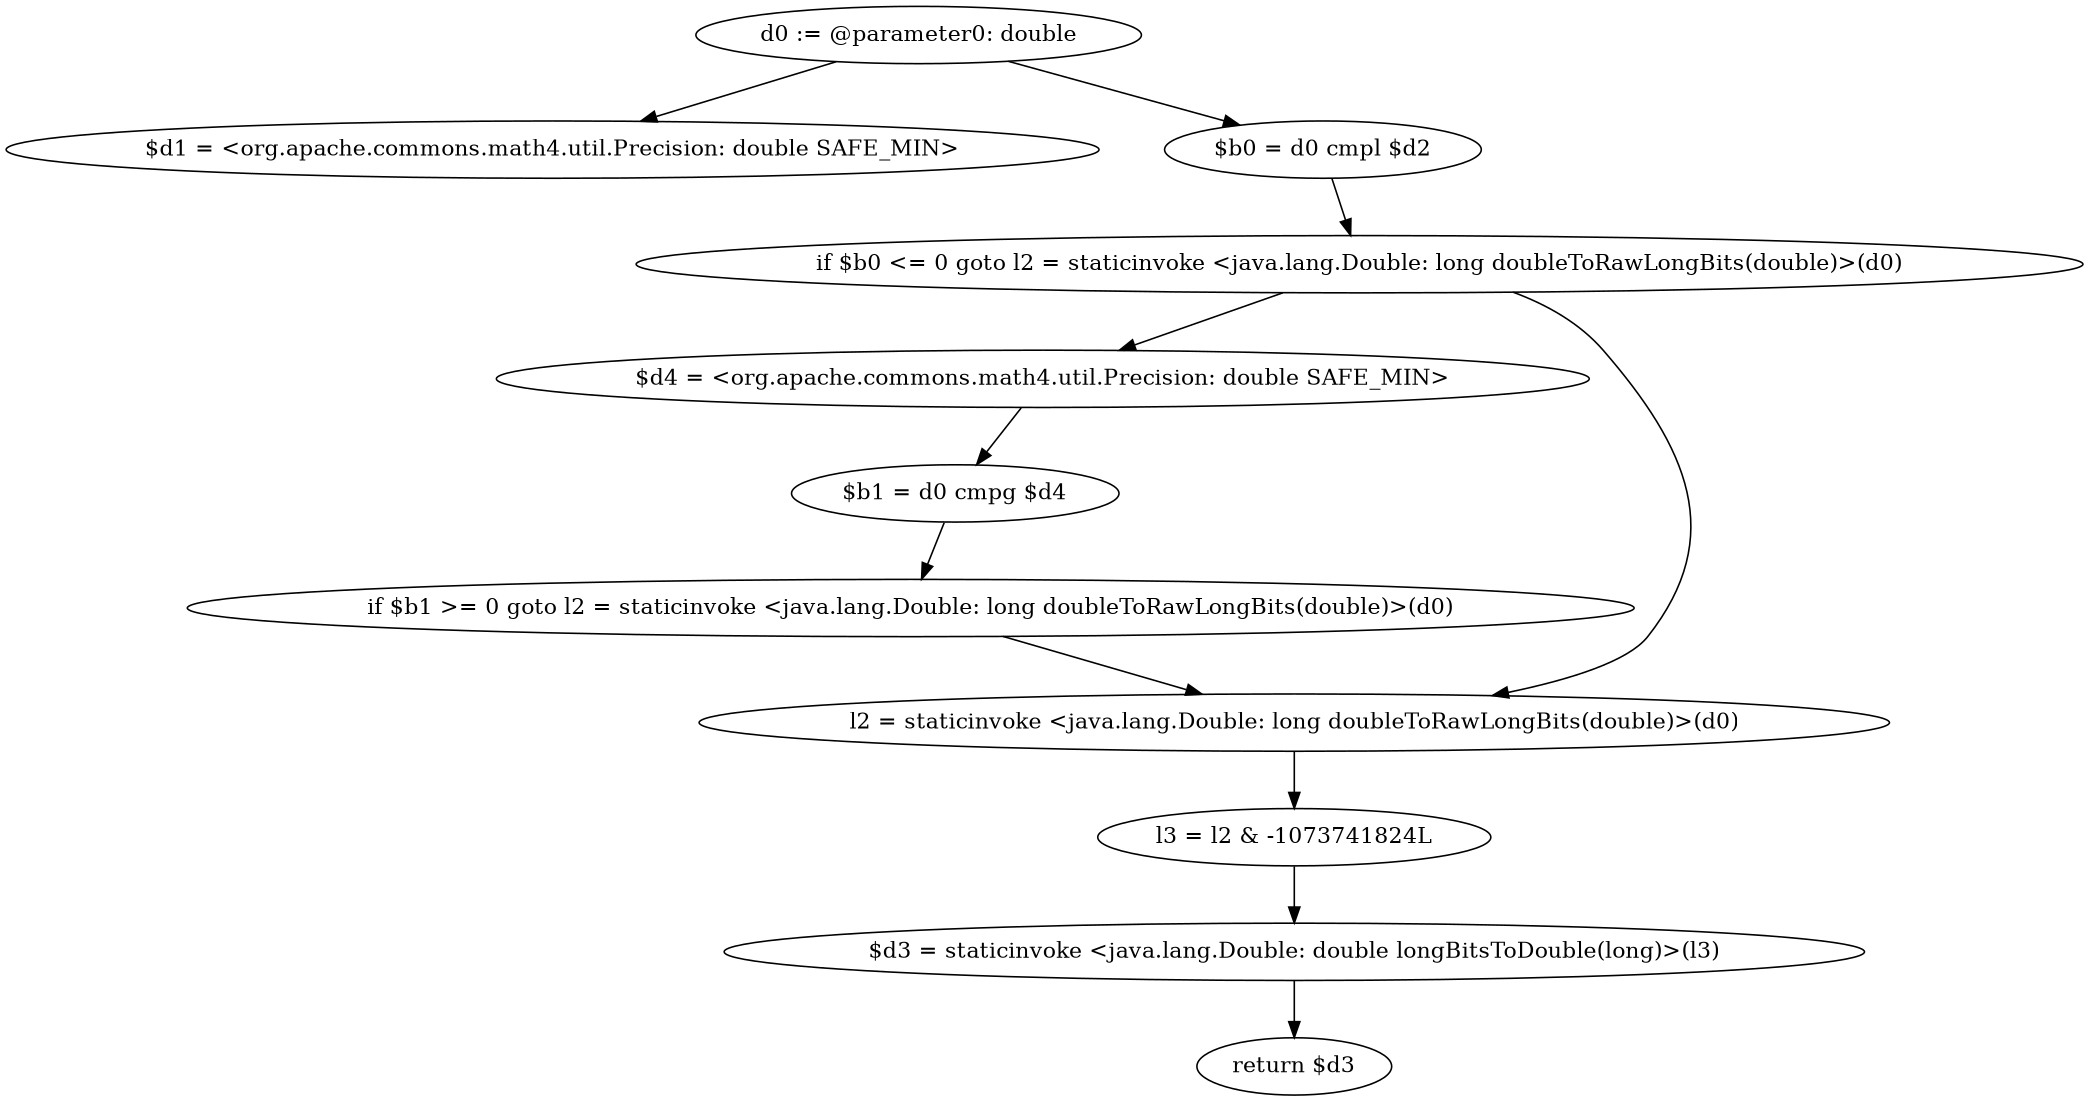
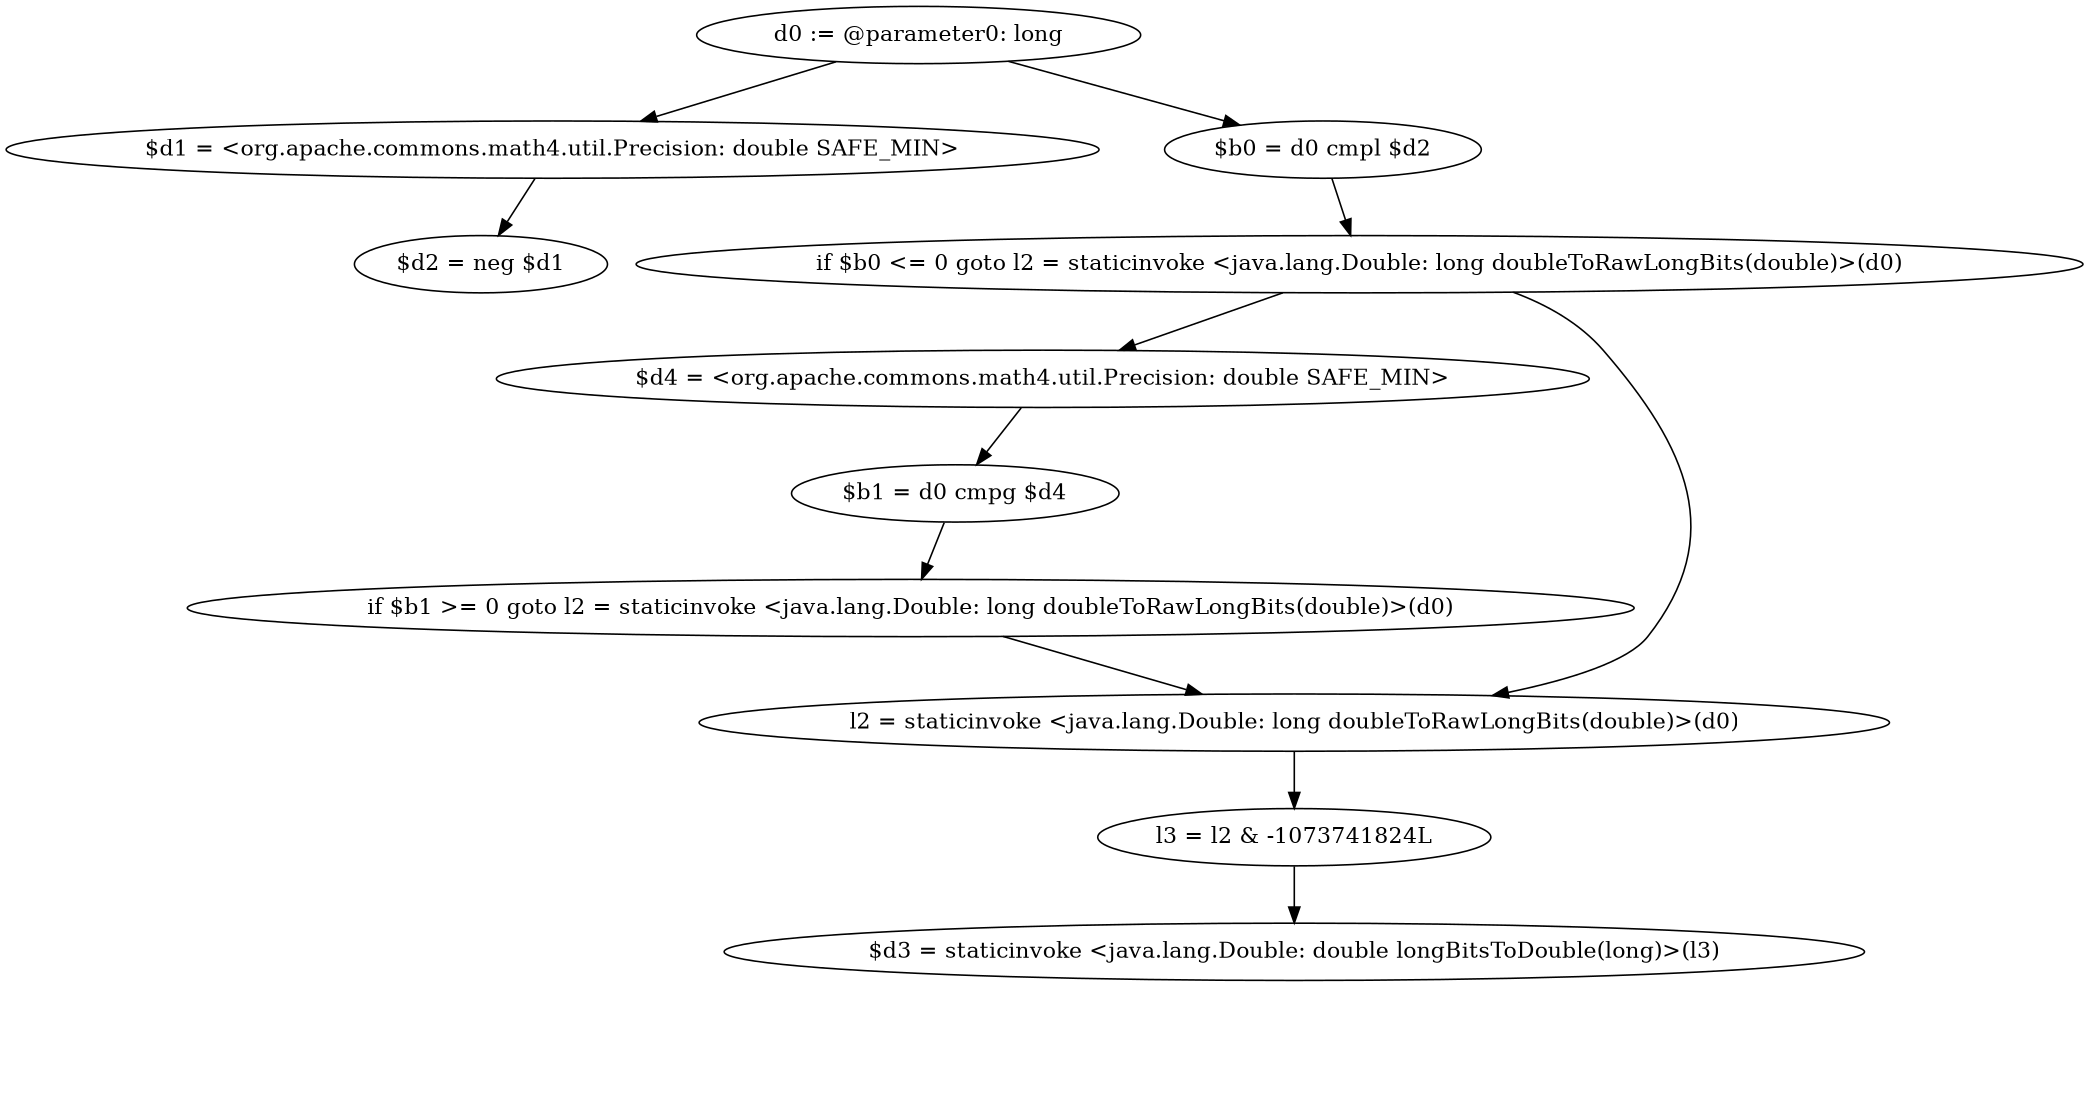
(919, 35) -> (919, 35)
none -> (481, 264)
(1294, 1066) -> none
